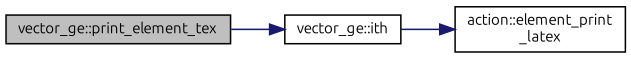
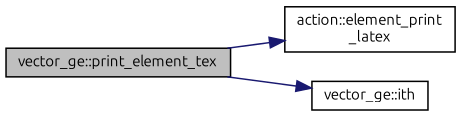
(420, 29) -> (248, 45)
